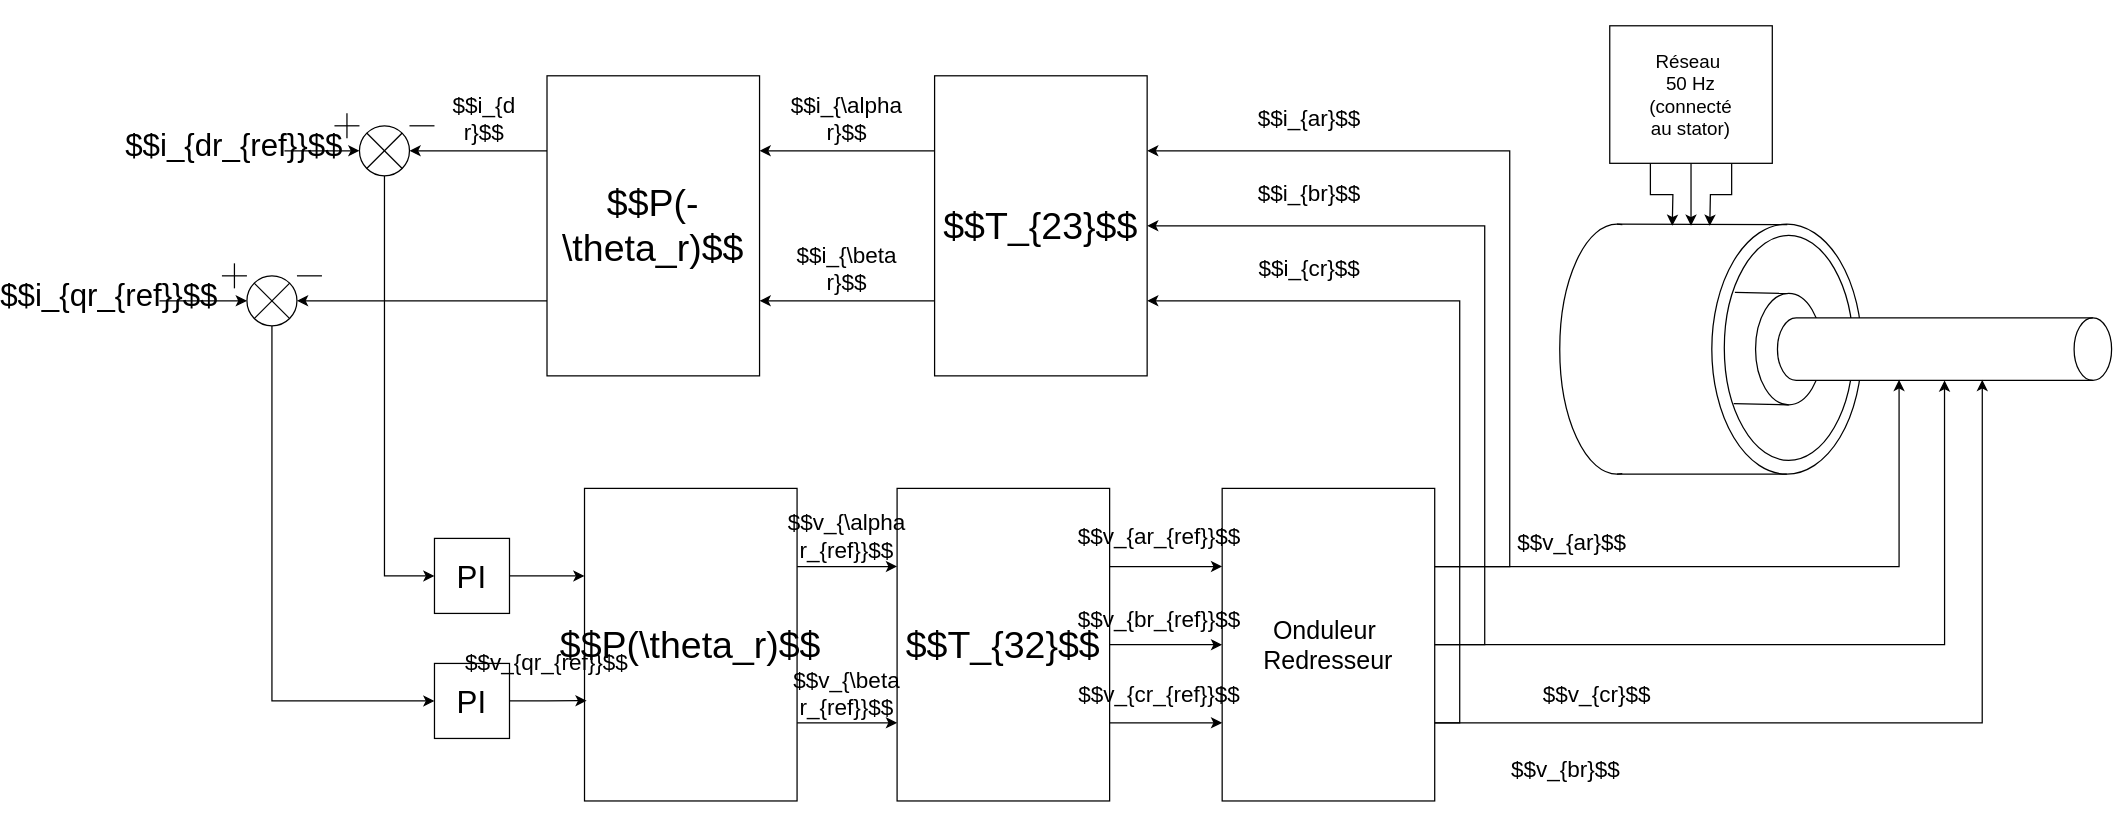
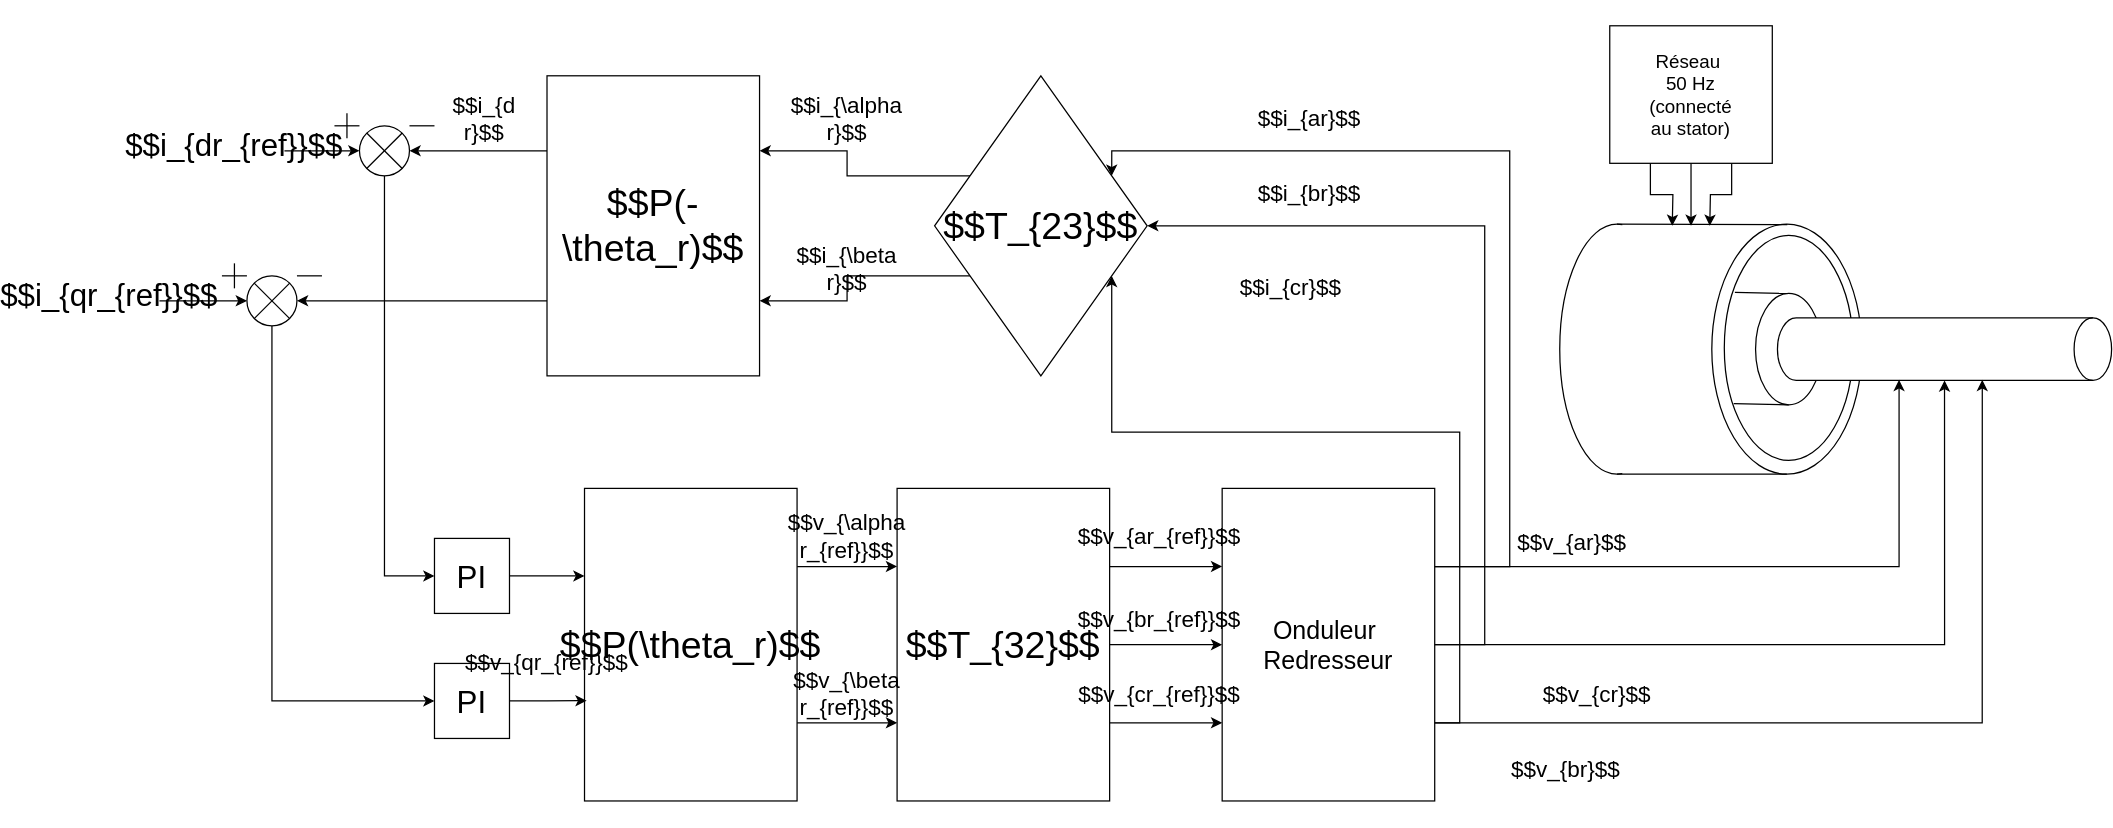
(1041, 226) -> (1041, 226)
(1309, 269) -> (1291, 288)
